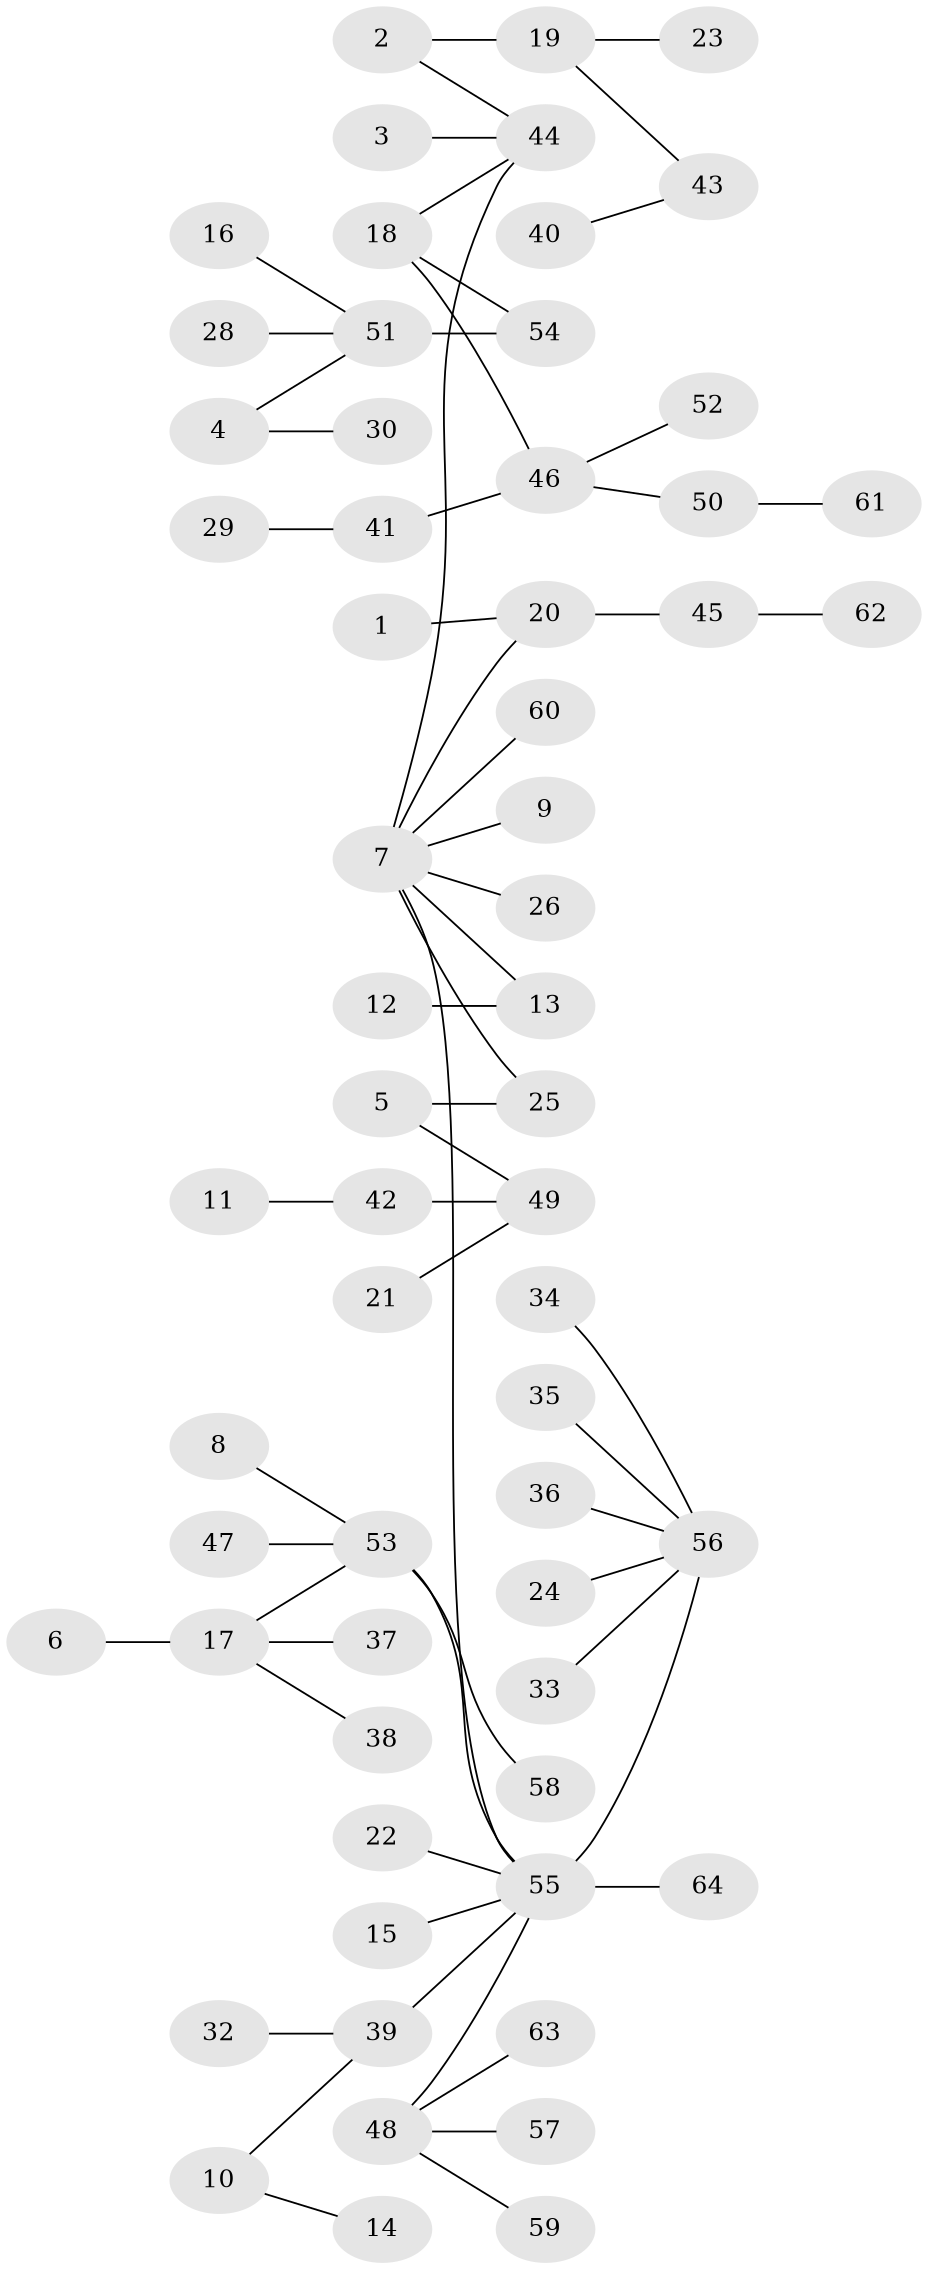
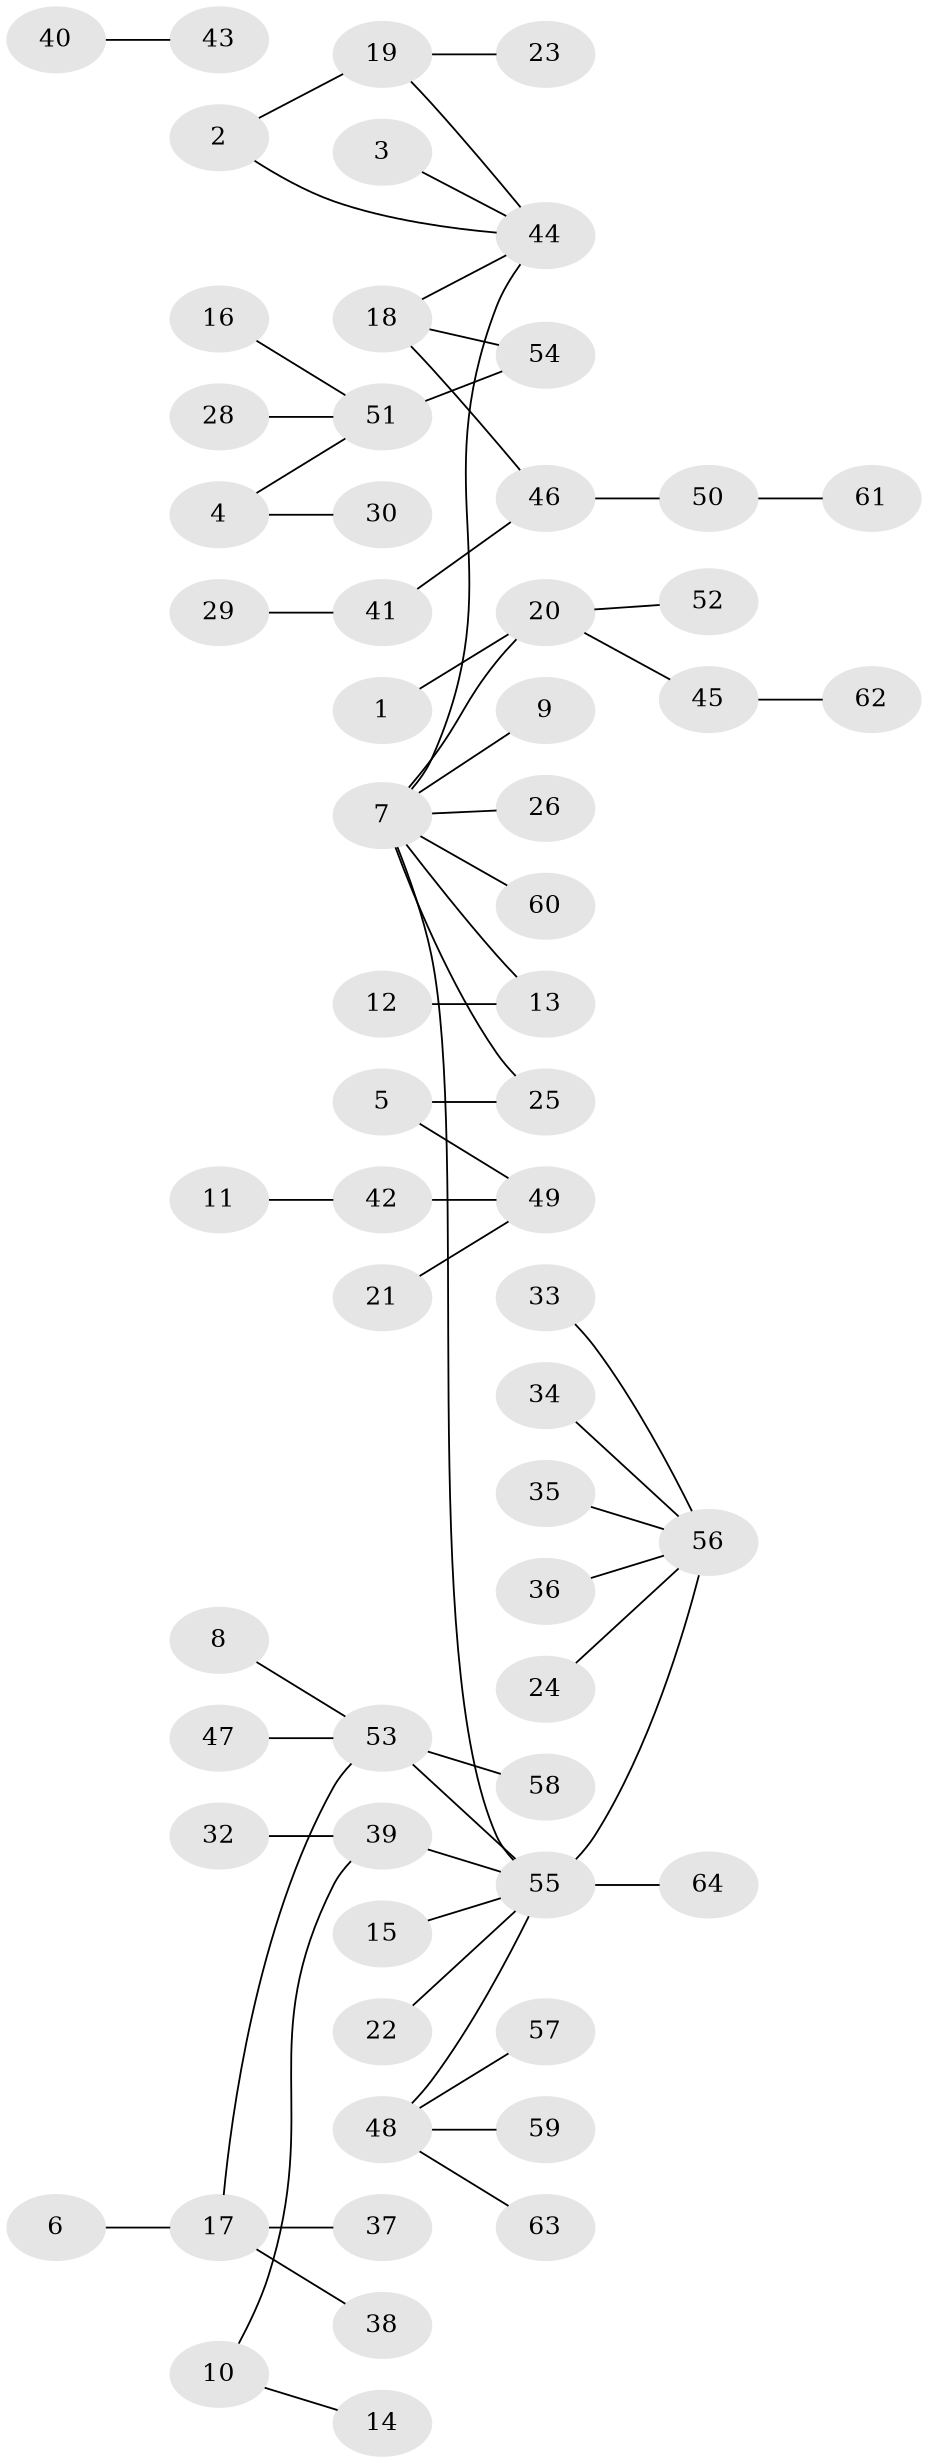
(627, 113) -> (467, 144)
(627, 443) -> (627, 607)
